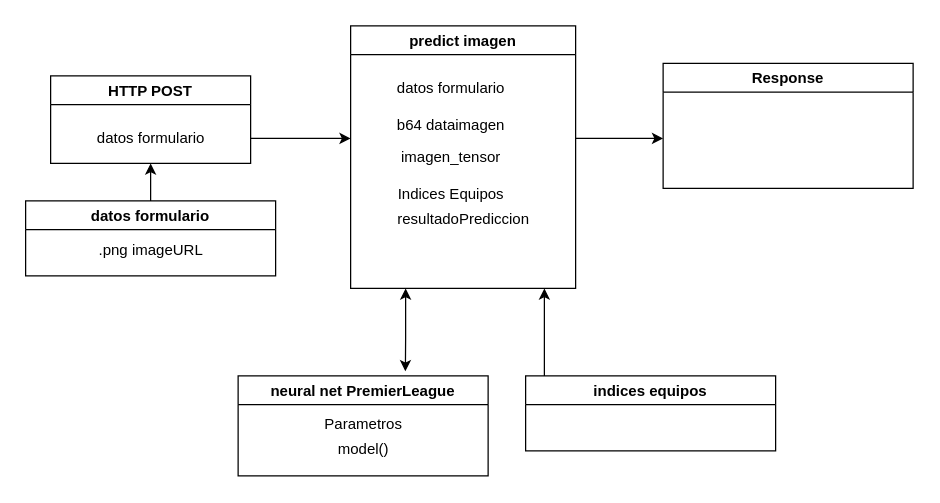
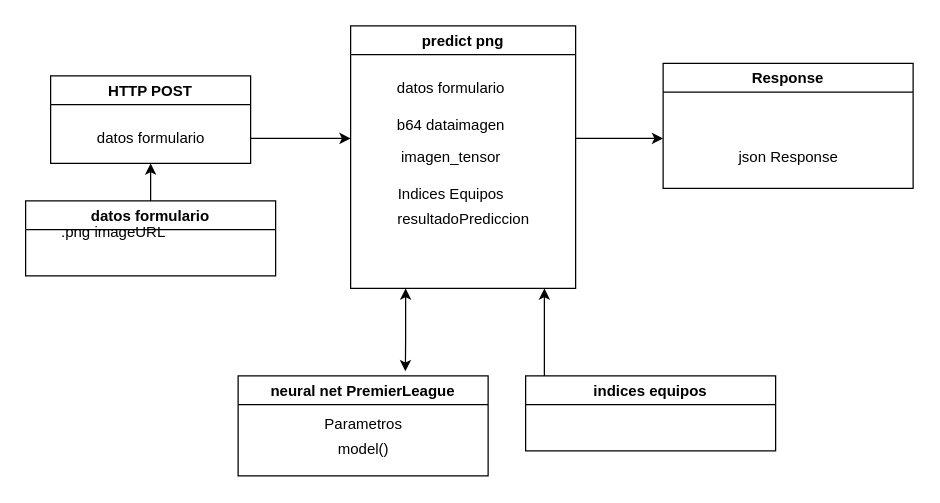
(463, 41) -> (463, 41)
none -> (788, 157)
(151, 251) -> (113, 232)
